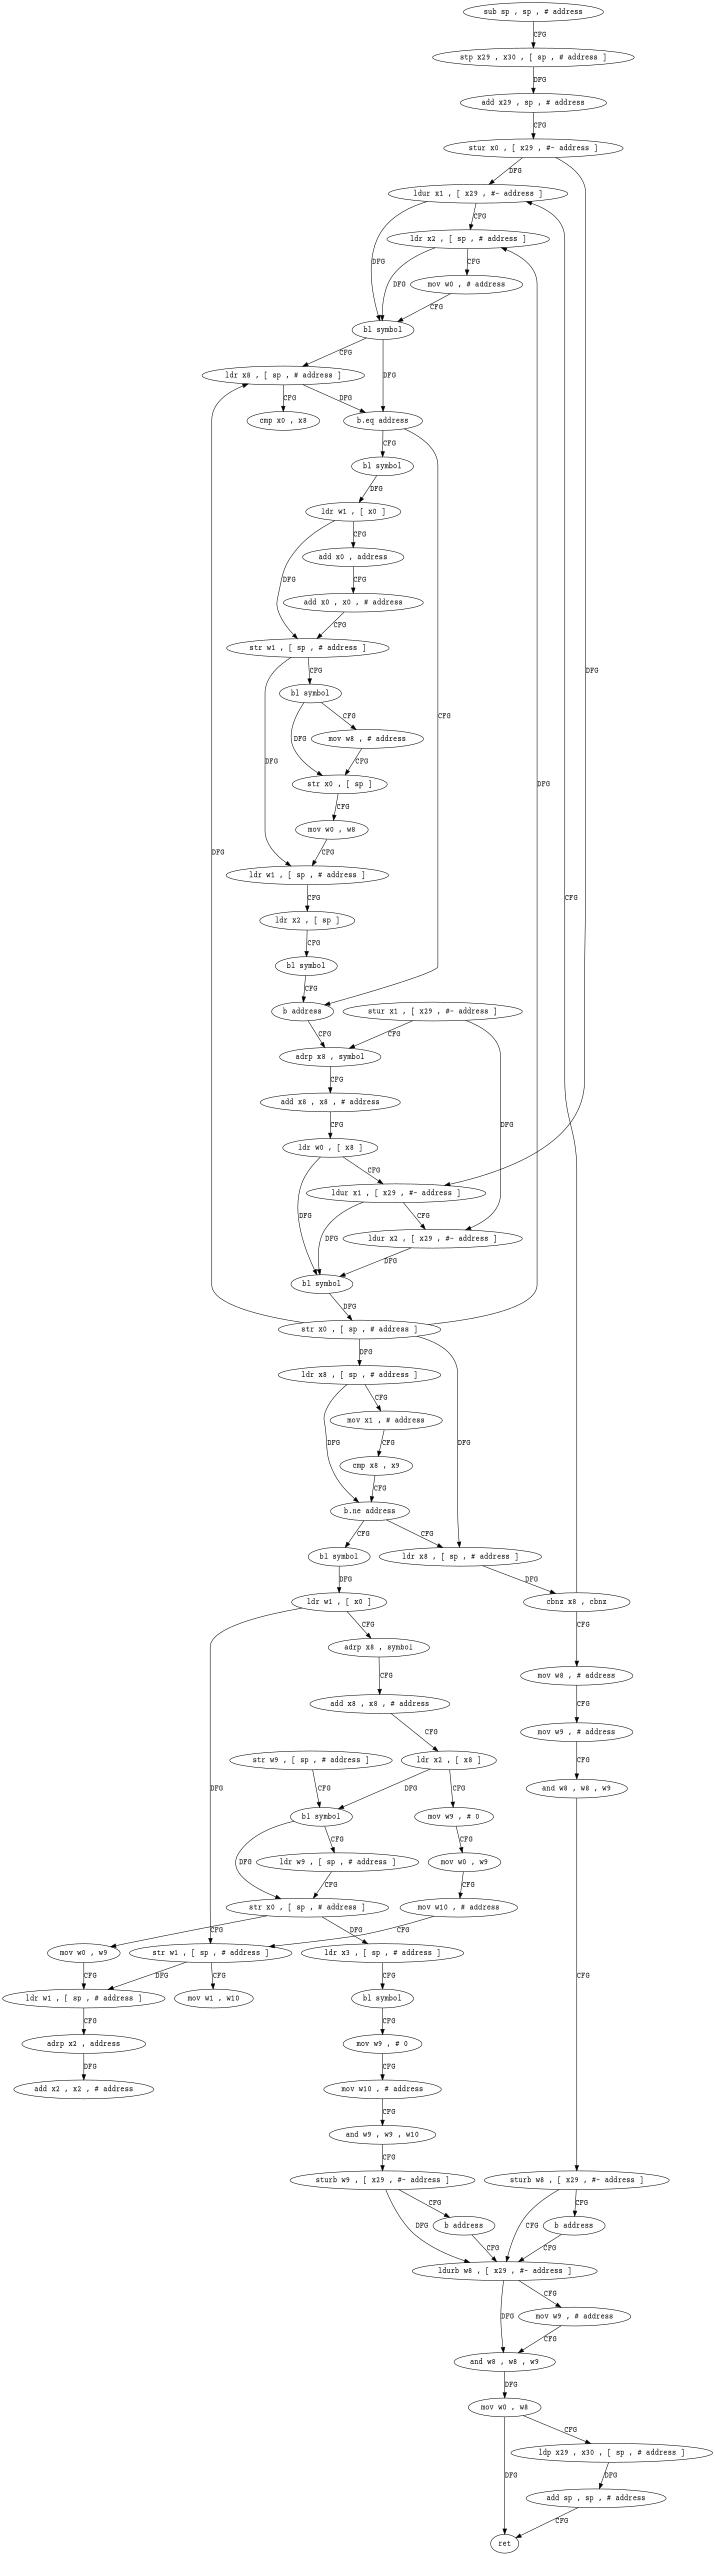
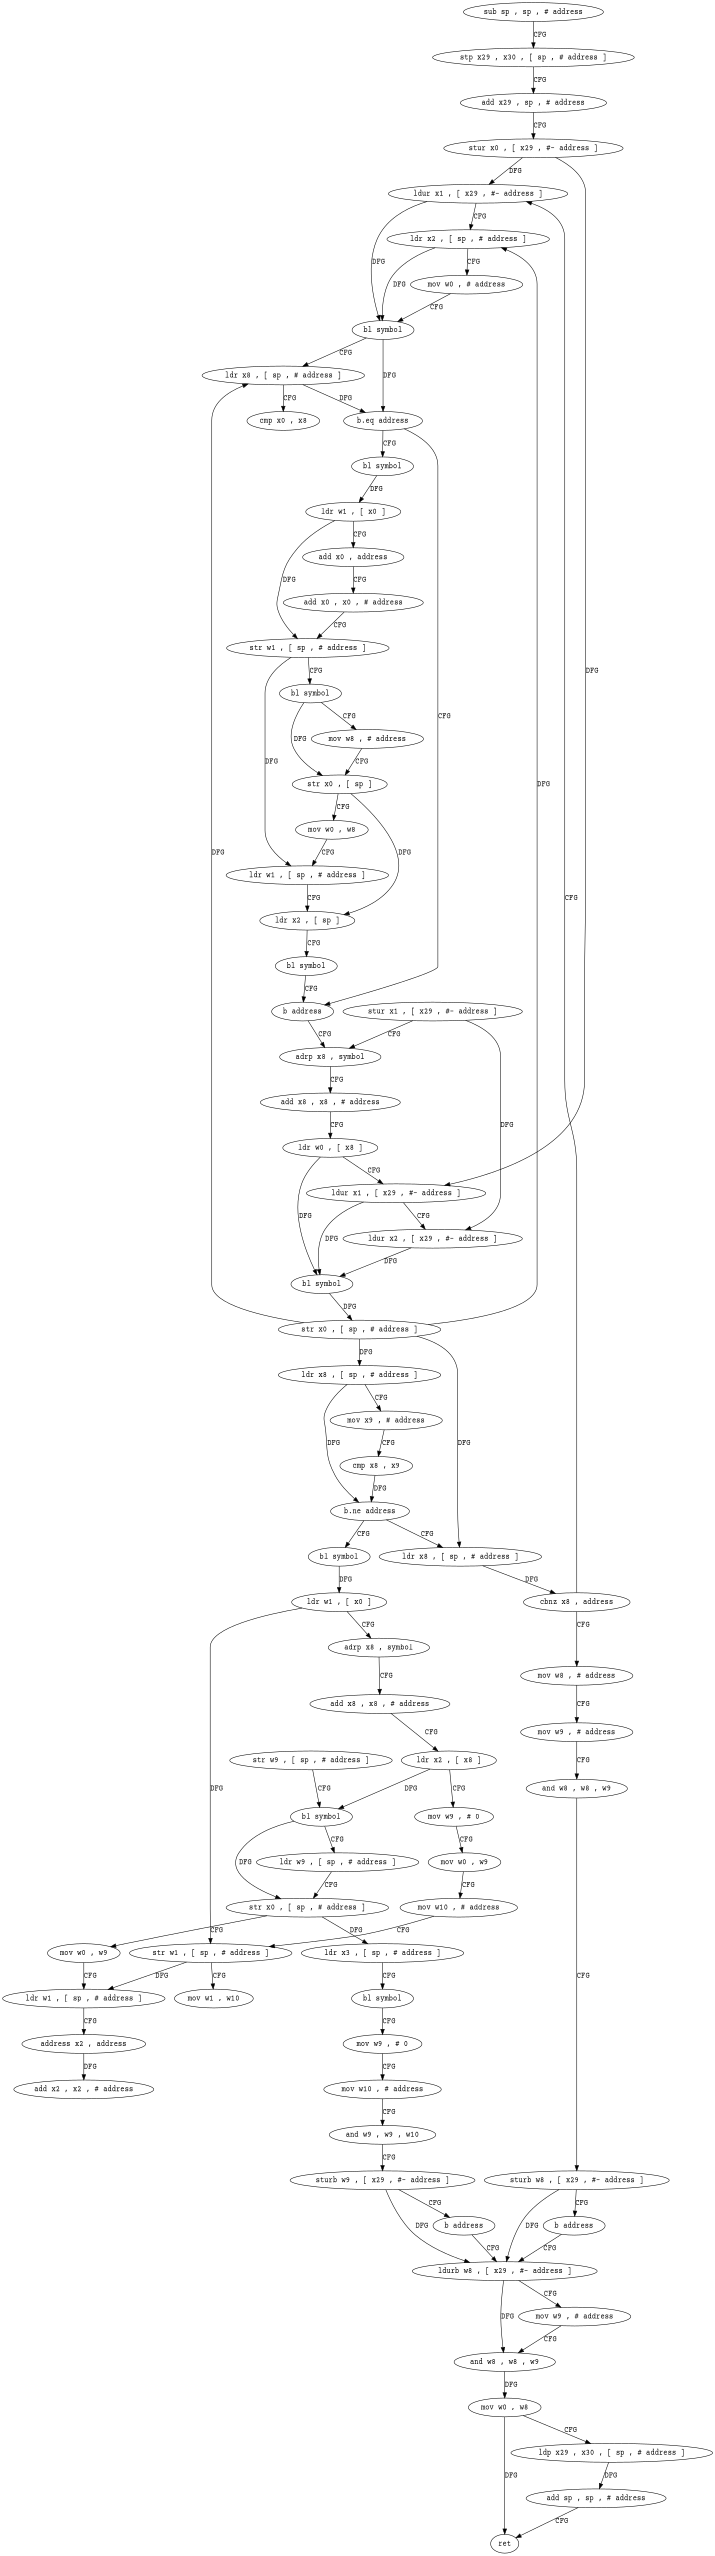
(540, 80) -> (540, 80)
none -> (398, 858)
(386, 1420) -> (386, 1420)
(380, 1489) -> (380, 1489)
(577, 1602) -> (577, 1602)
(84, 2044) -> (84, 2044)
(532, 2226) -> (532, 2226)
